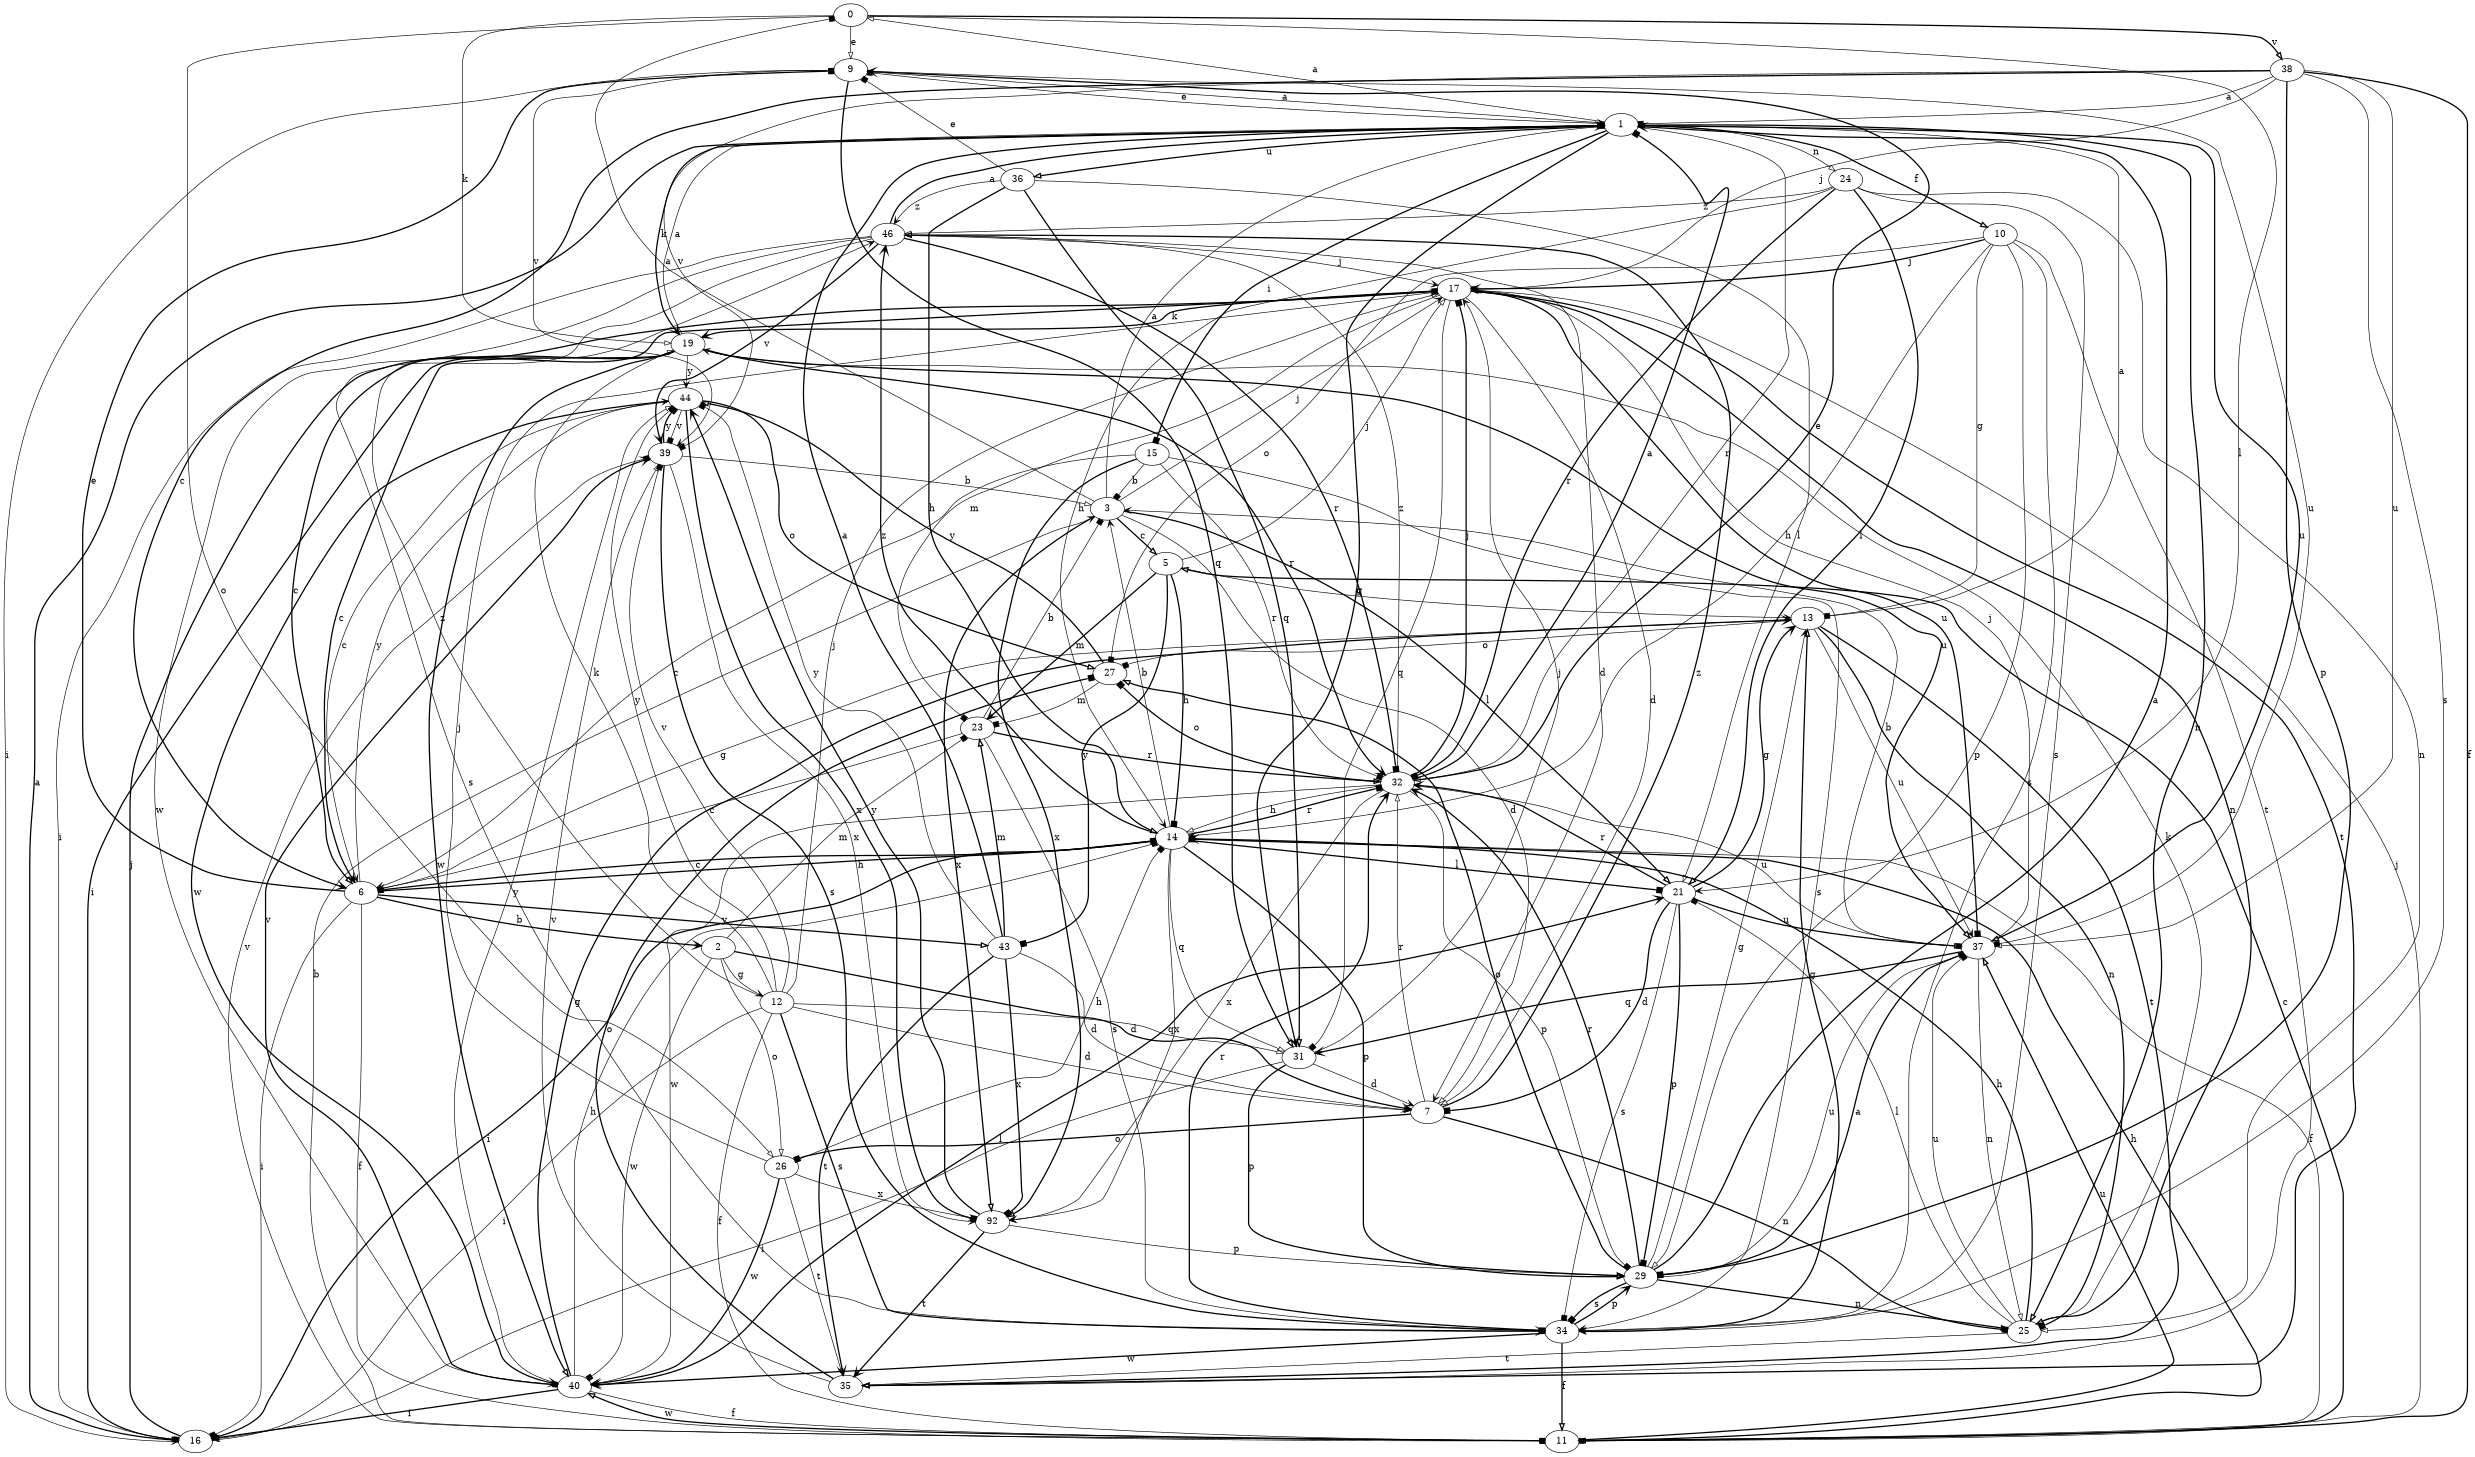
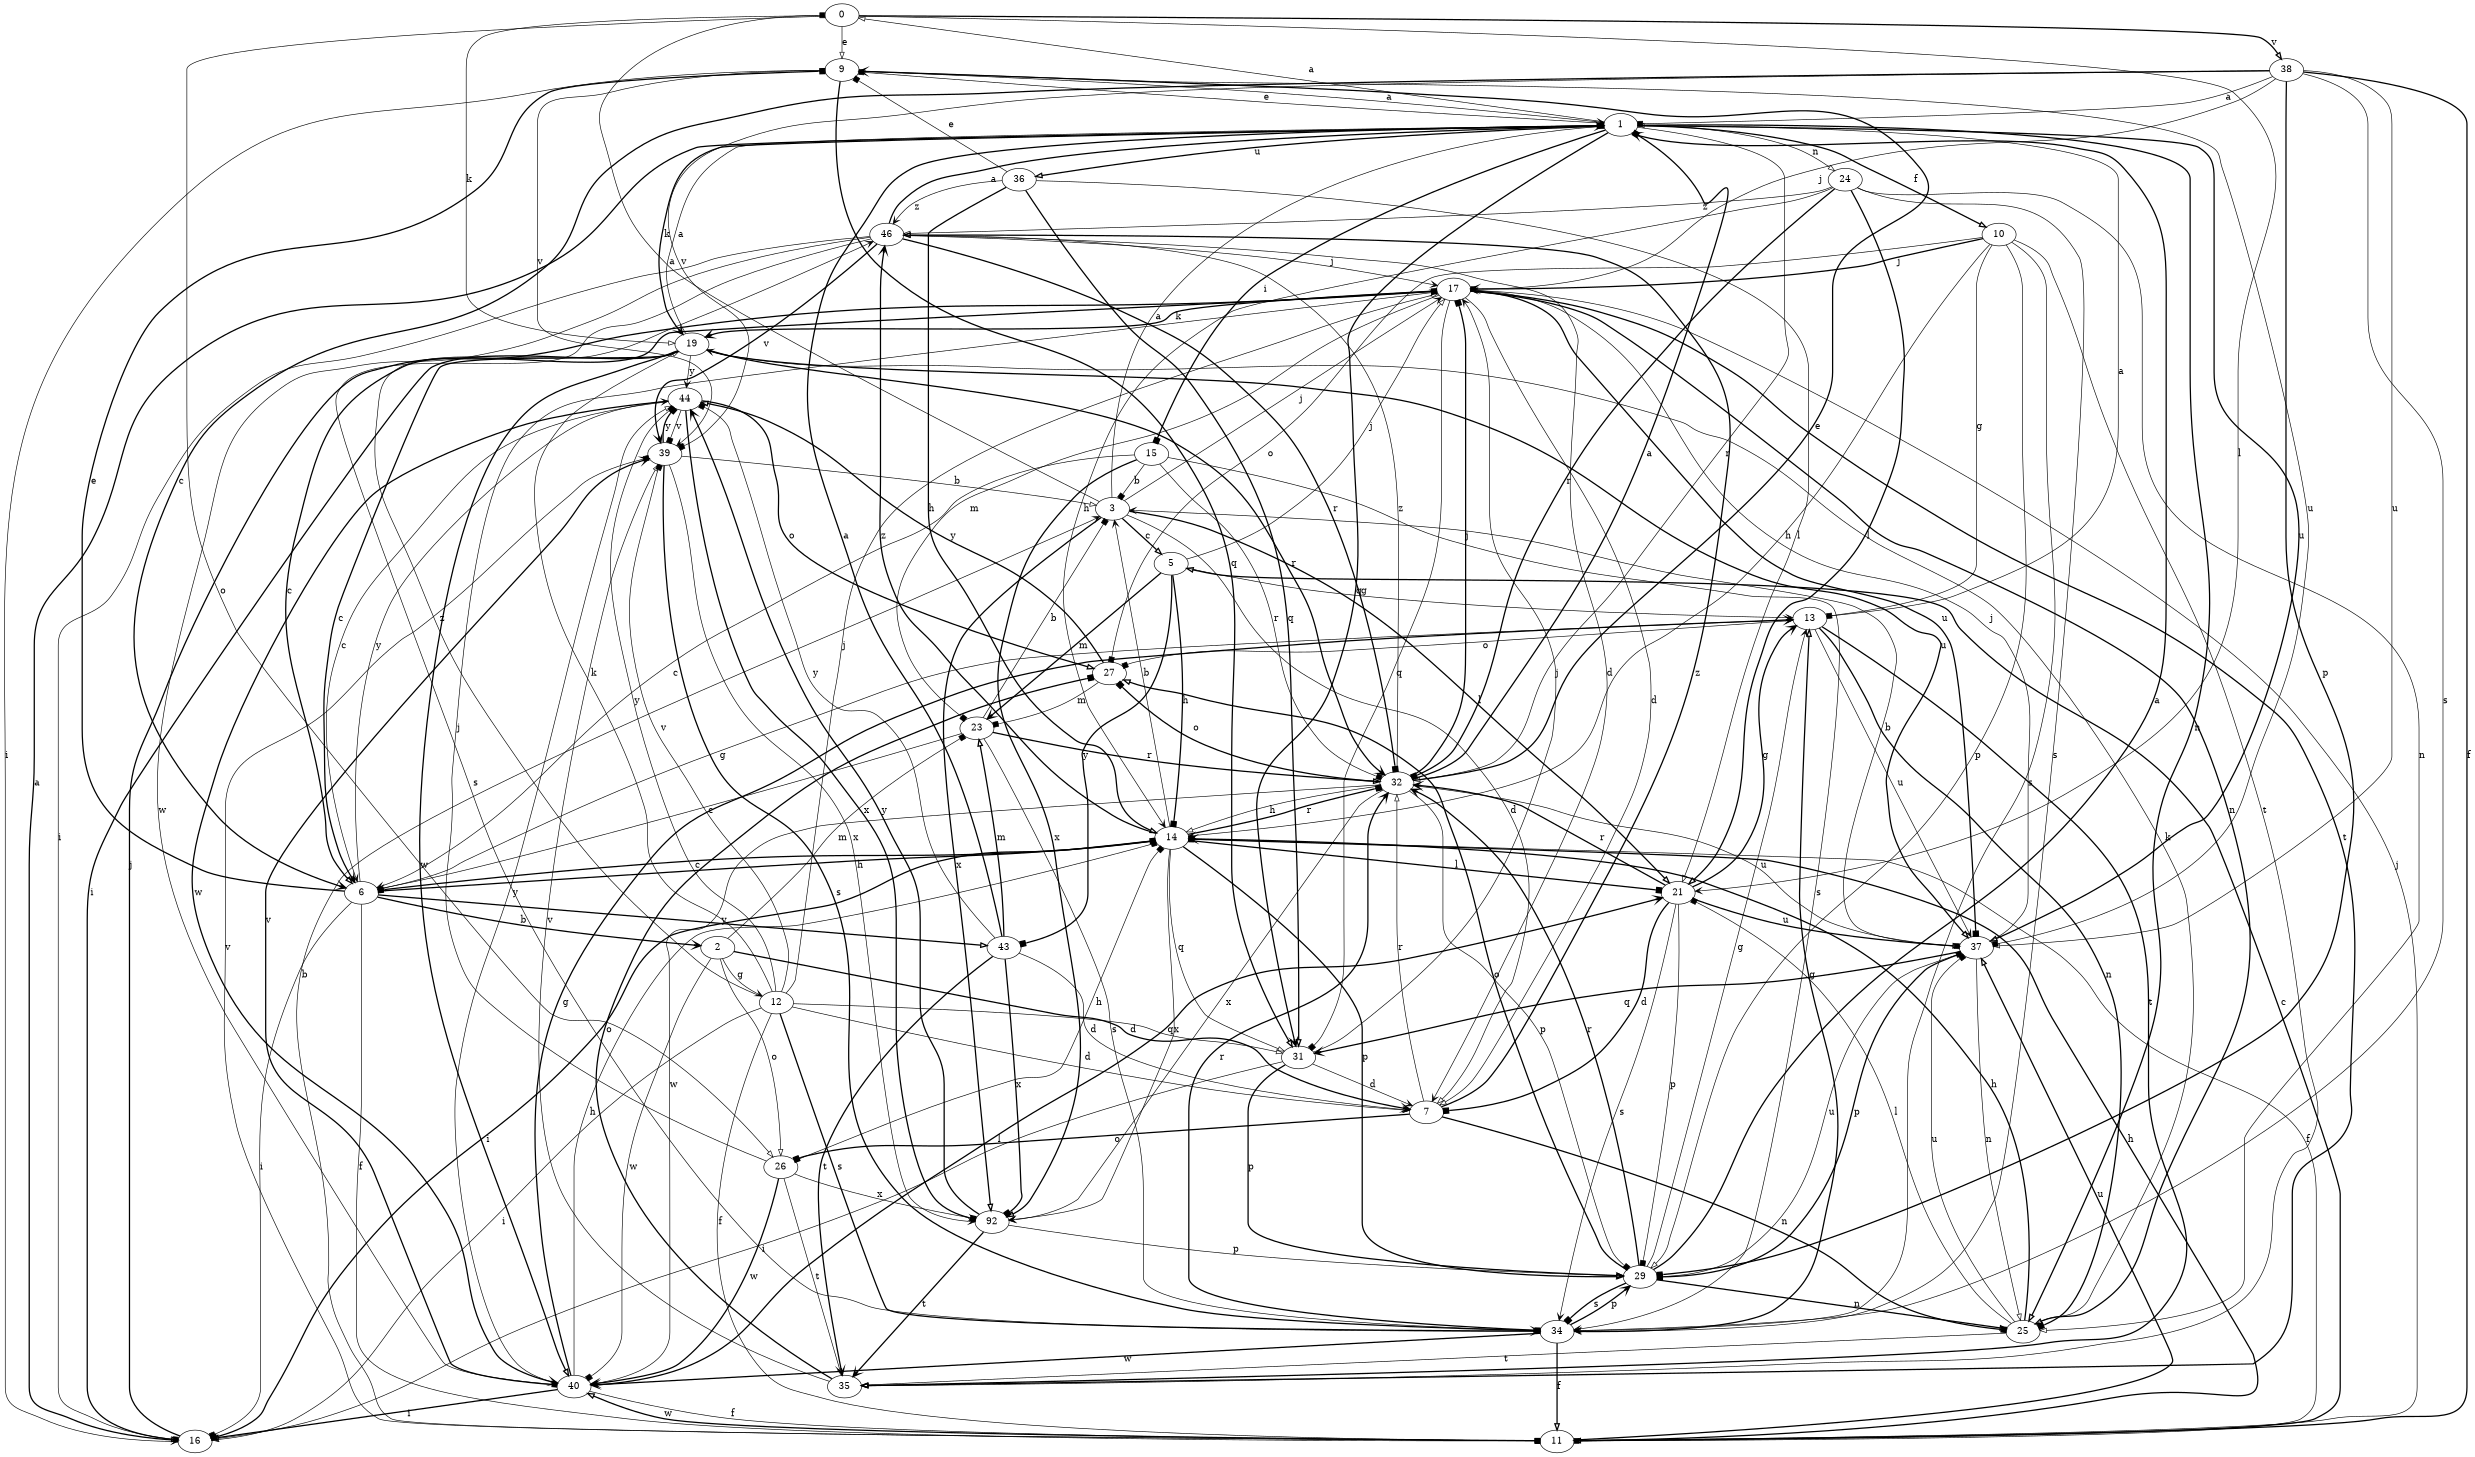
(1671, 1083) -> (1670, 1083)
(1618, 1108) -> (1617, 1109)
(1858, 1112) -> (1857, 1112)
